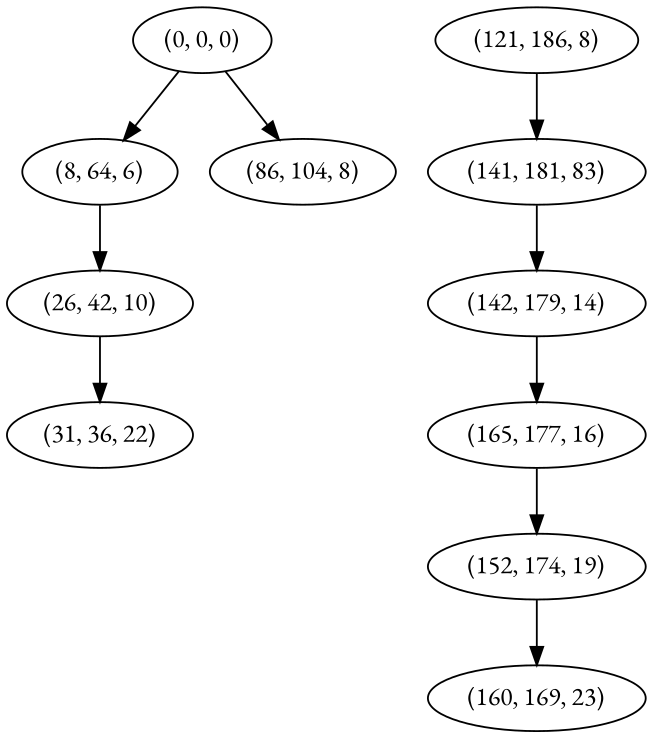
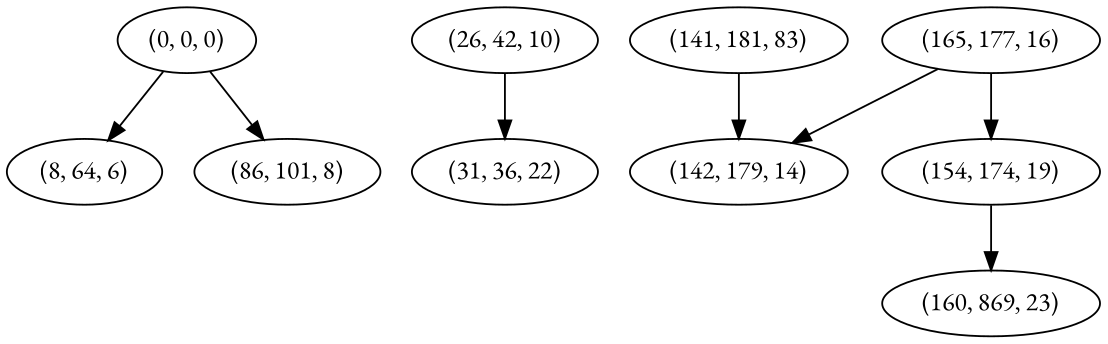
(537, 40) -> none
(303, 172) -> (287, 172)
(100, 229) -> none
(537, 360) -> (873, 102)
(537, 567) -> (991, 172)
(537, 698) -> (991, 303)
